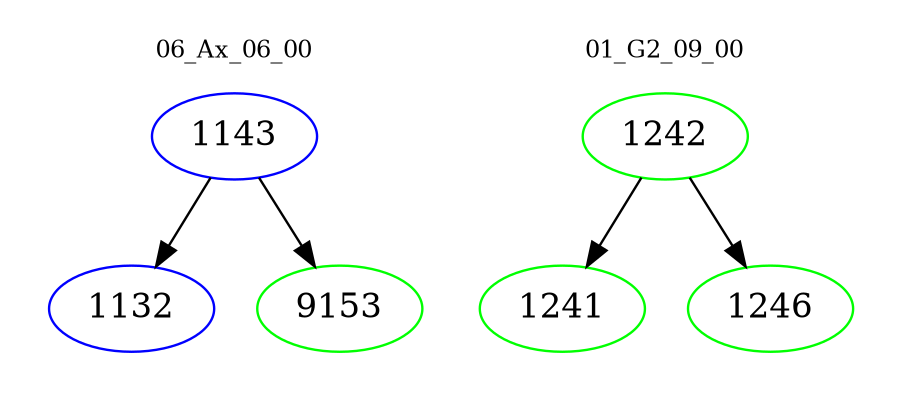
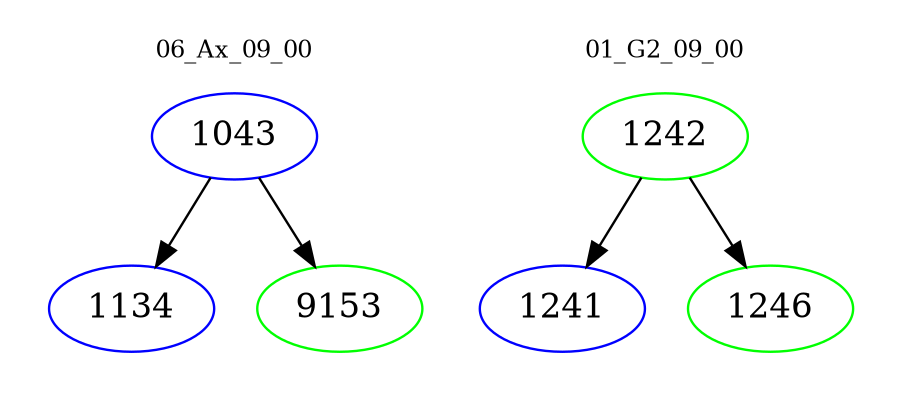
(235, 51) -> (235, 51)
(235, 136) -> (235, 136)
(132, 309) -> (132, 309)
(562, 309) -> (562, 309)
